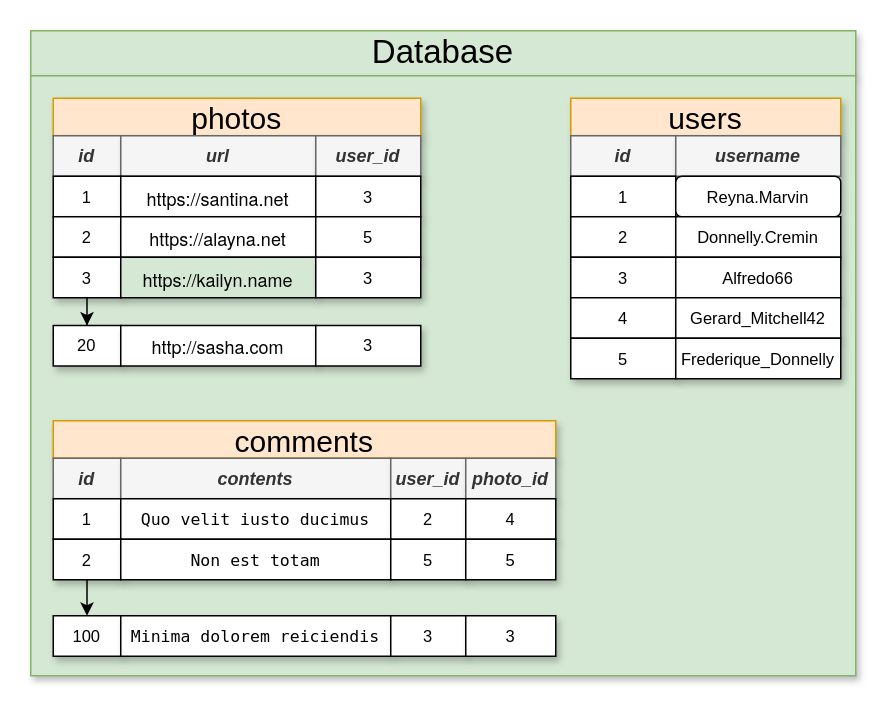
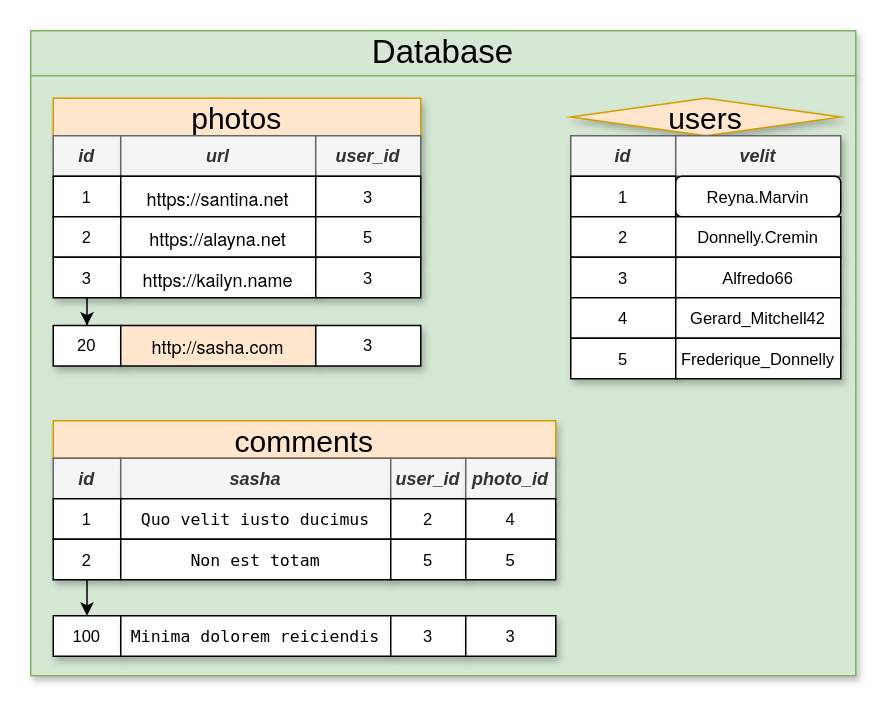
(706, 117) -> (706, 117)
(758, 157) -> (758, 157)
(218, 278) -> (218, 278)
(218, 346) -> (218, 346)
(256, 479) -> (256, 479)
